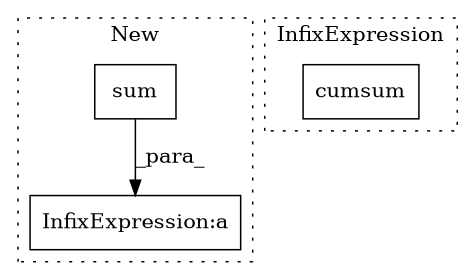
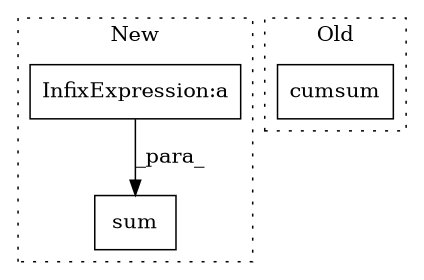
(361, 35) -> (335, 35)
(135, 150) -> (135, 150)
